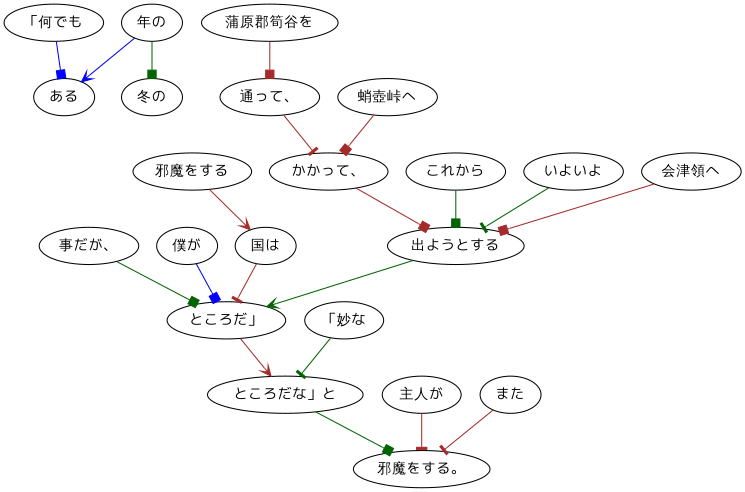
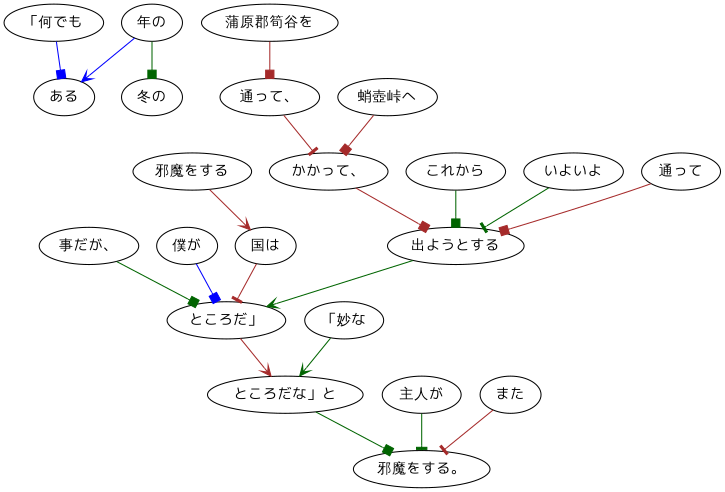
(691, 172) -> (681, 172)
(317, 355) -> (318, 353)
(422, 429) -> (422, 429)
